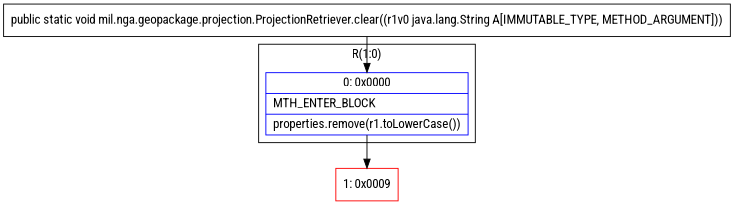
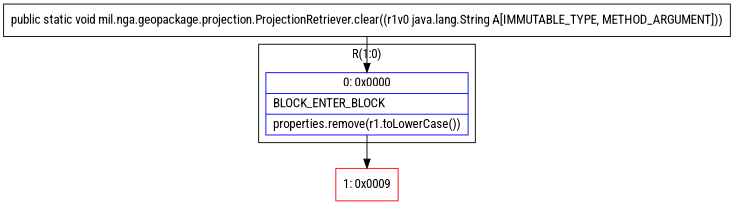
(325, 103) -> (329, 103)
